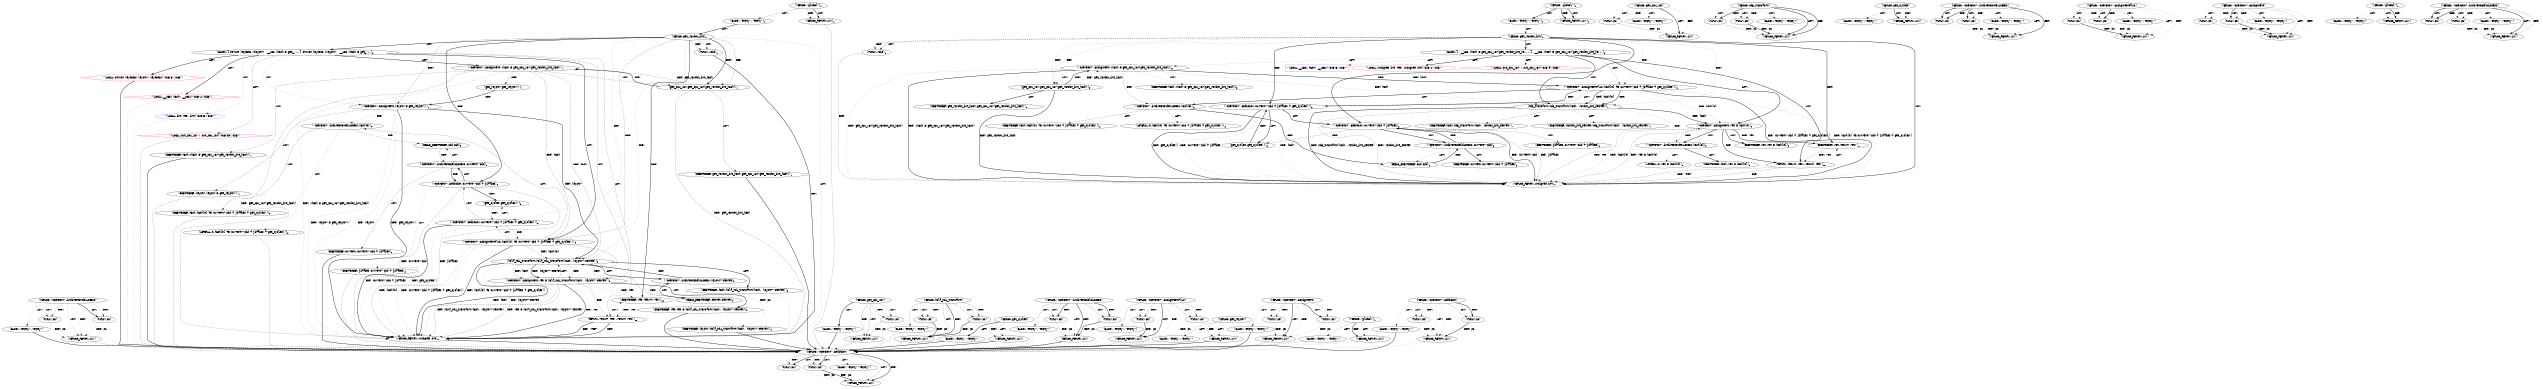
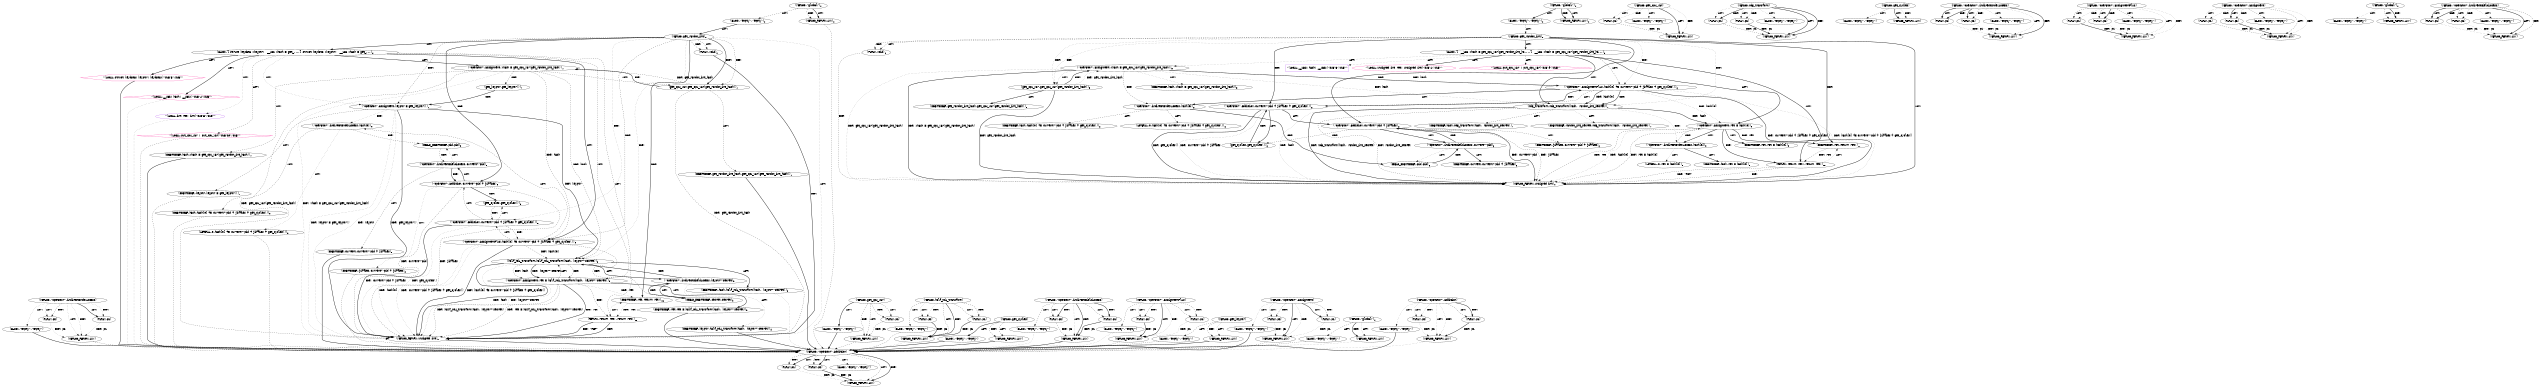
(649, 292) -> (649, 292)
(765, 300) -> (765, 300)
